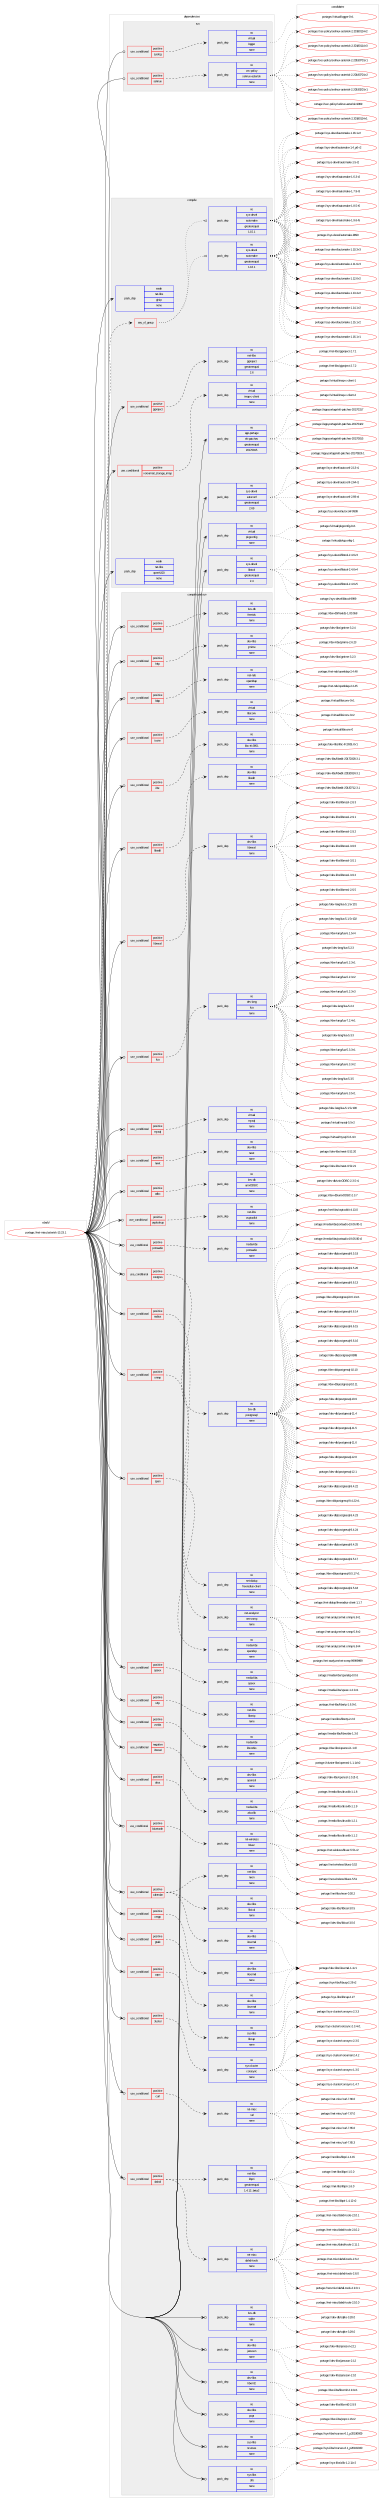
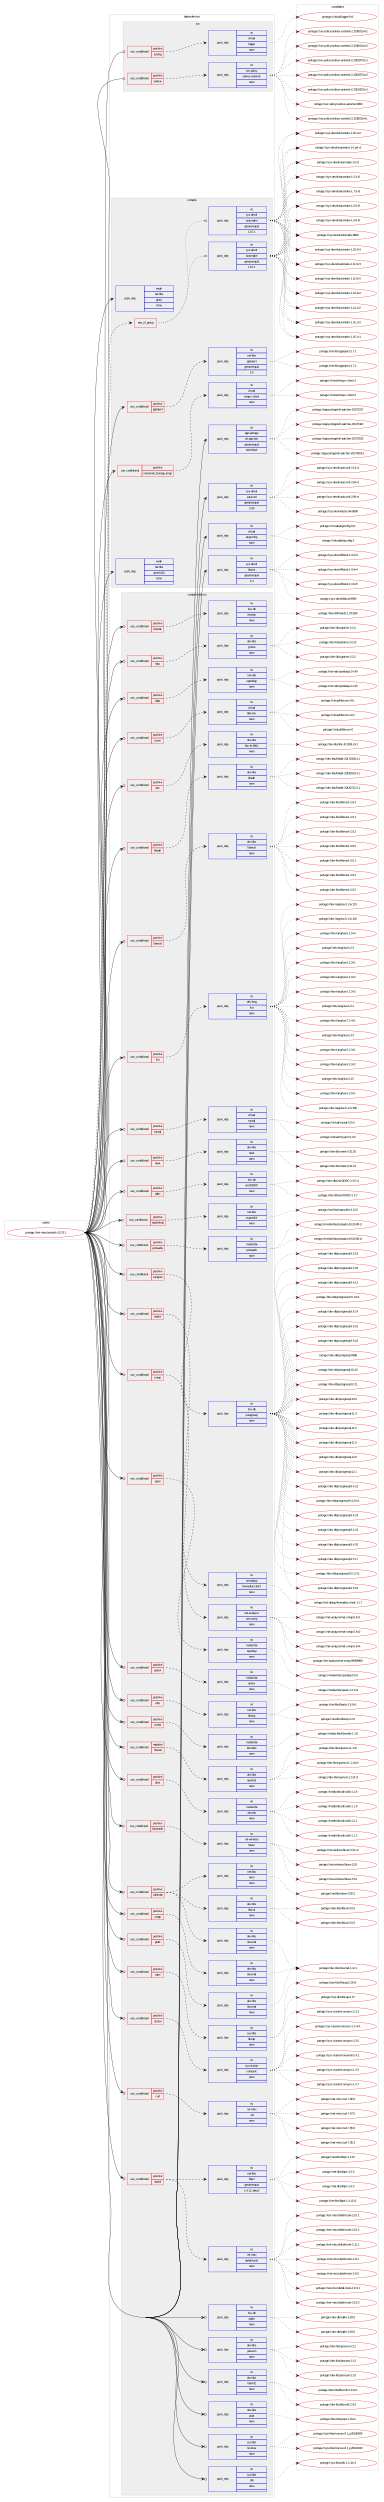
(338, 1763) -> (338, 1763)
